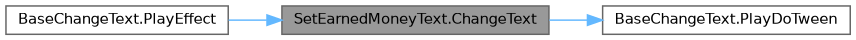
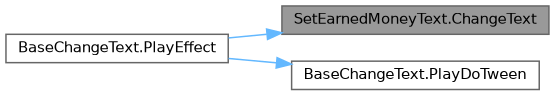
(568, 20) -> (252, 61)
